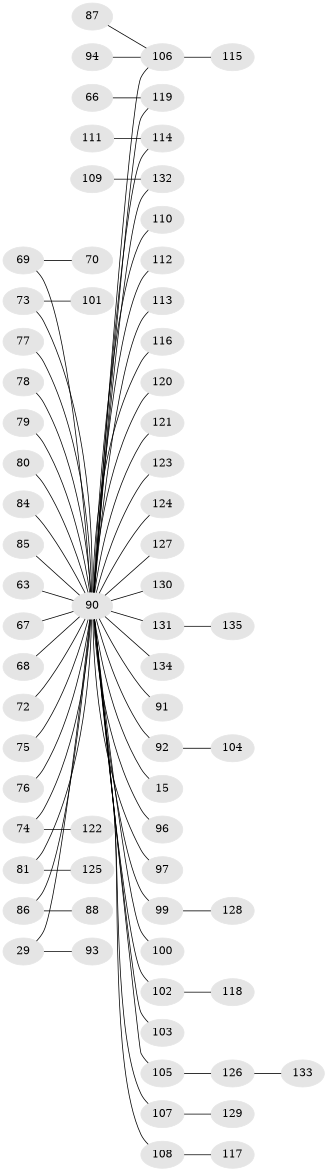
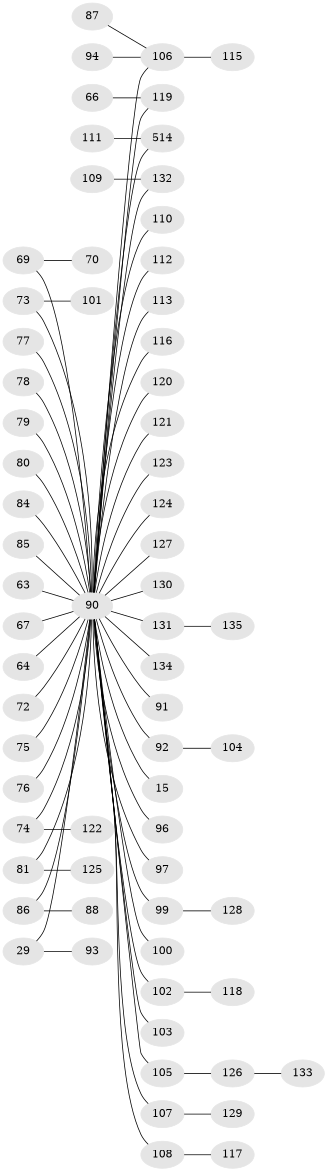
(162, 139) -> (162, 139)
(23, 667) -> (23, 667)
